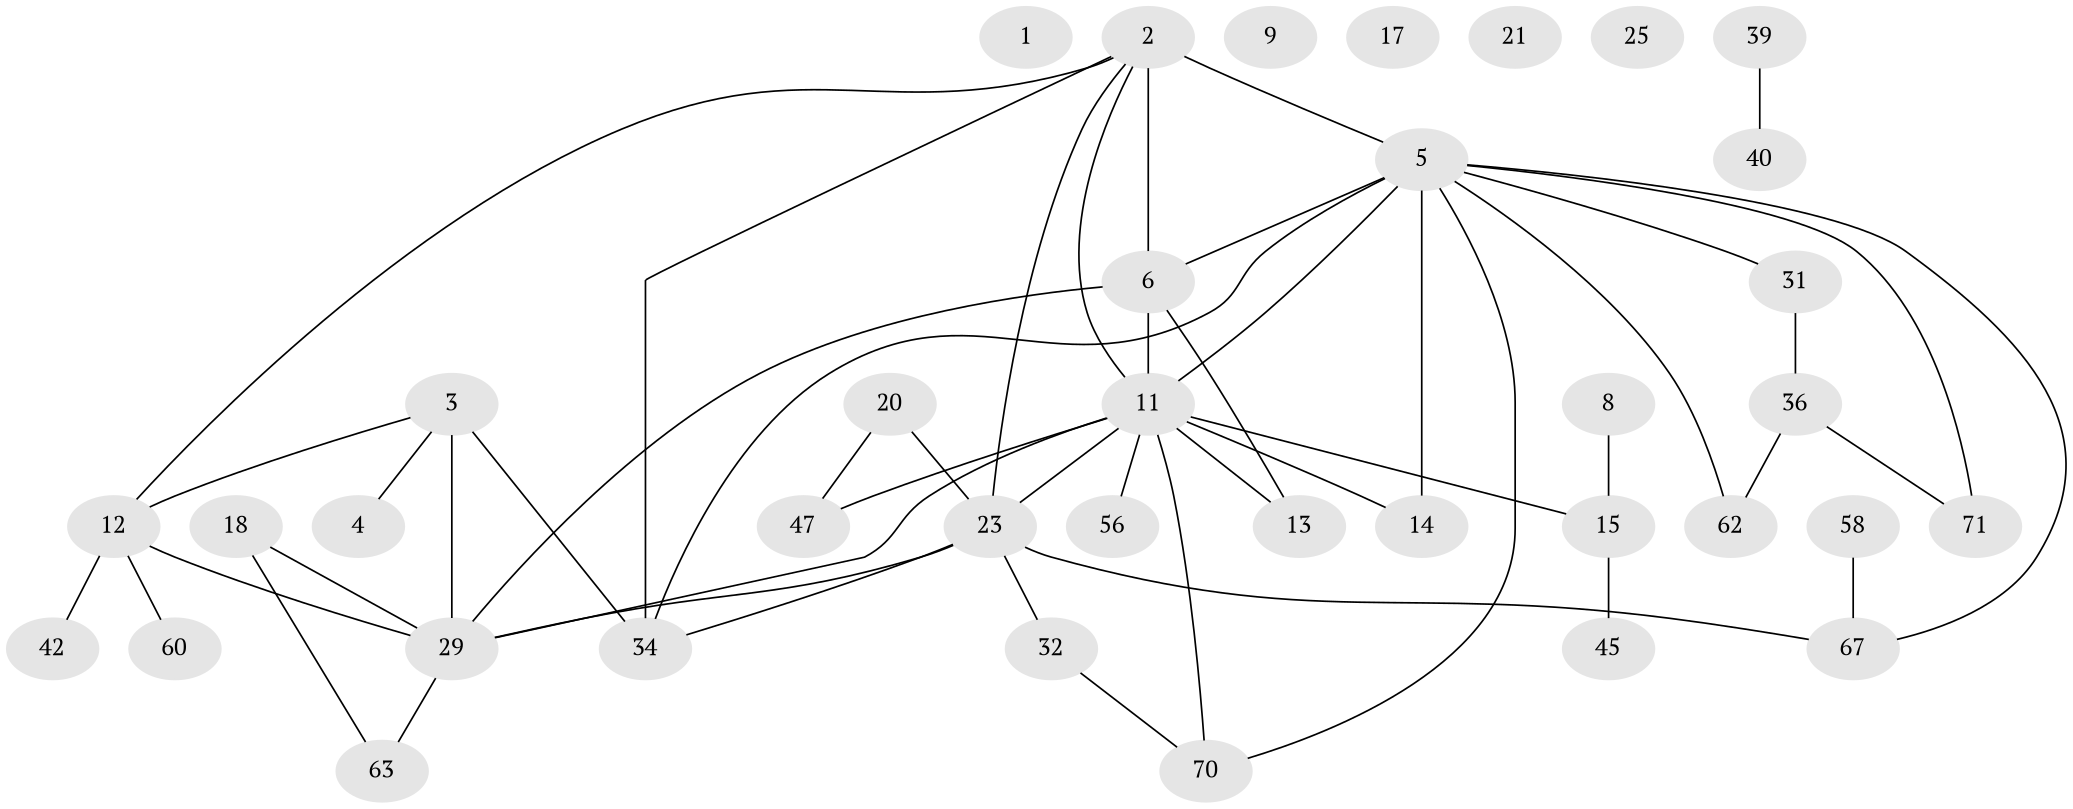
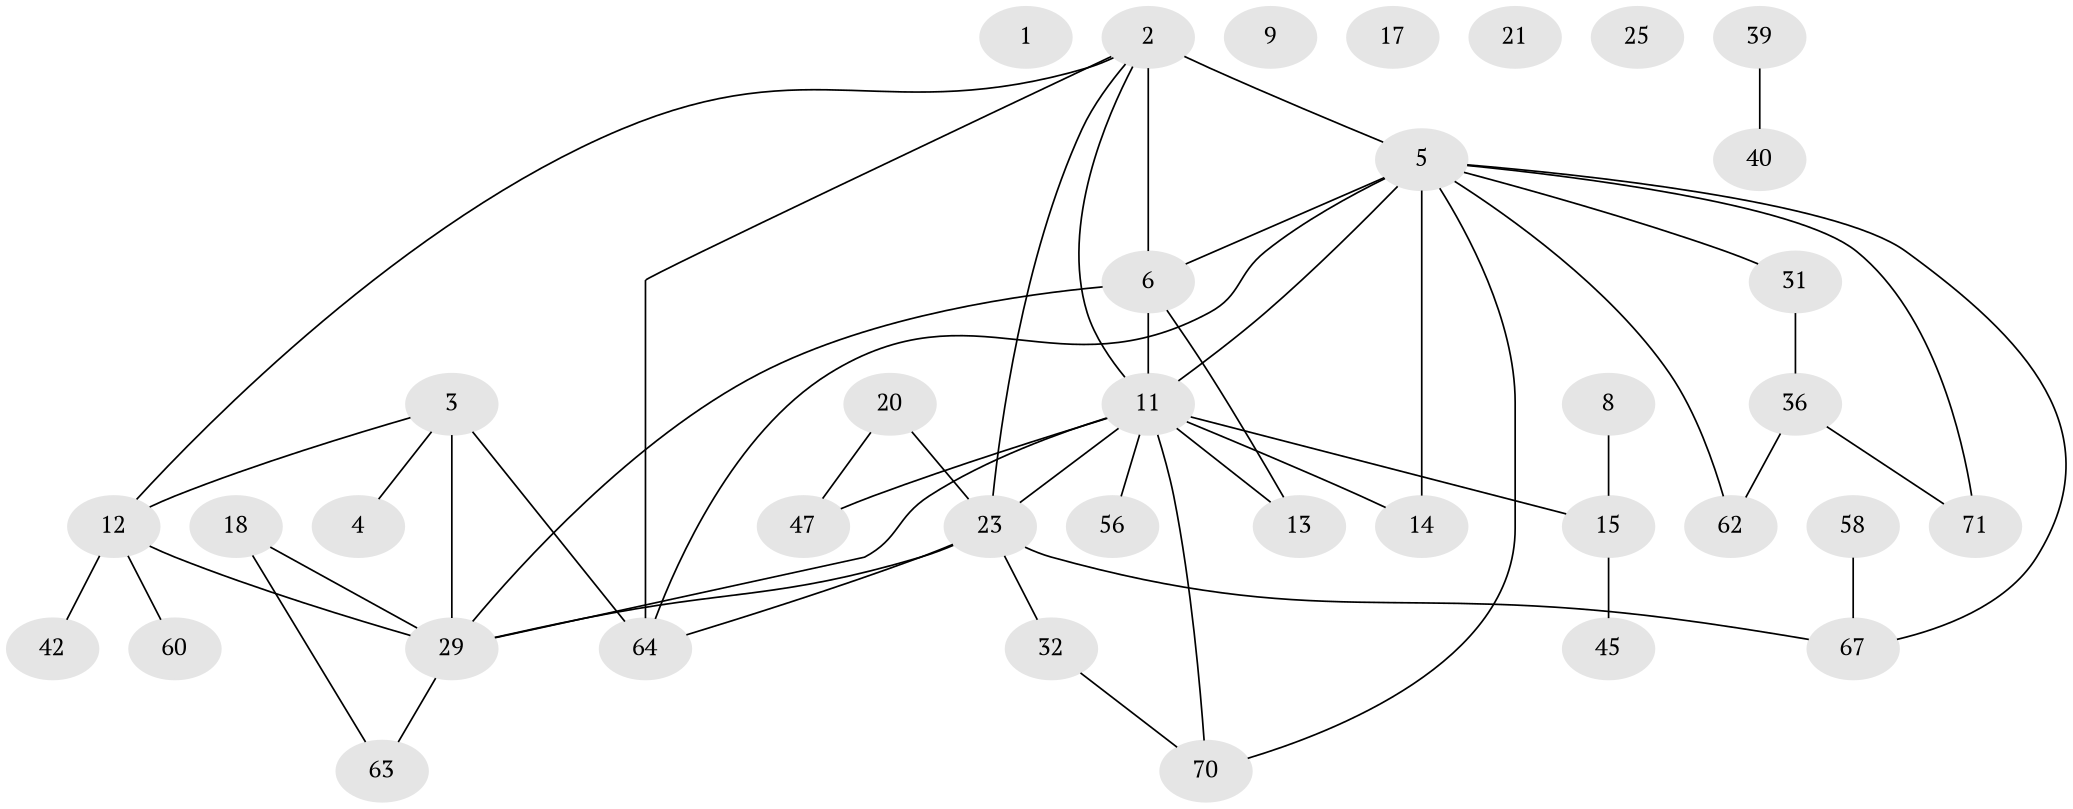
(645, 649) -> (645, 649)
